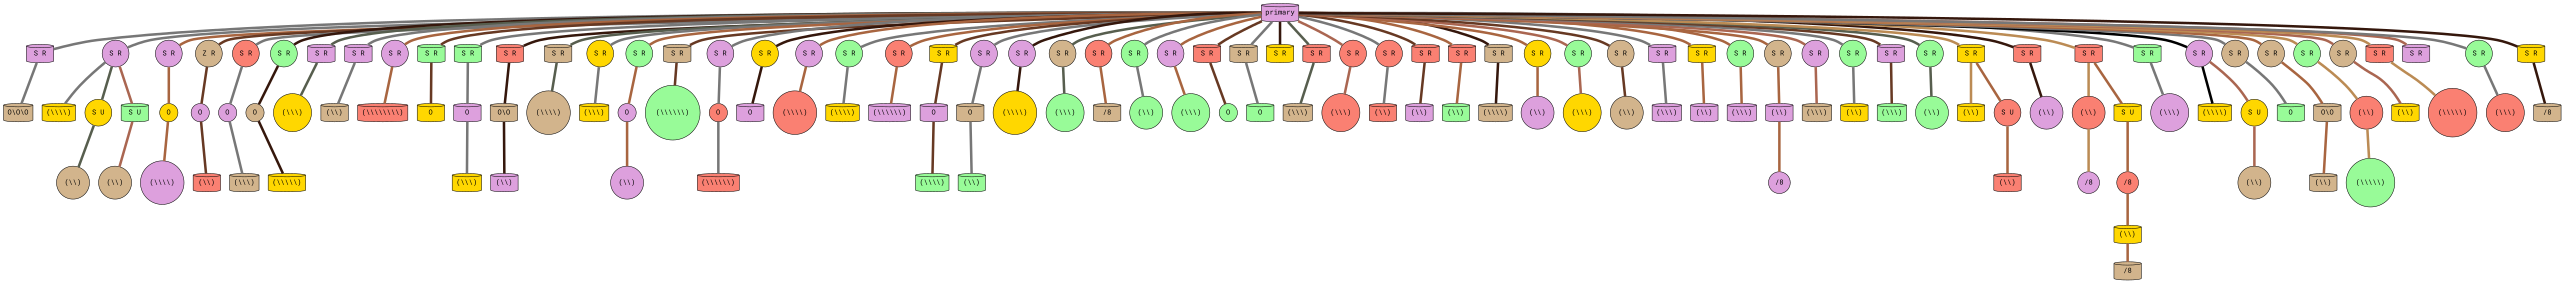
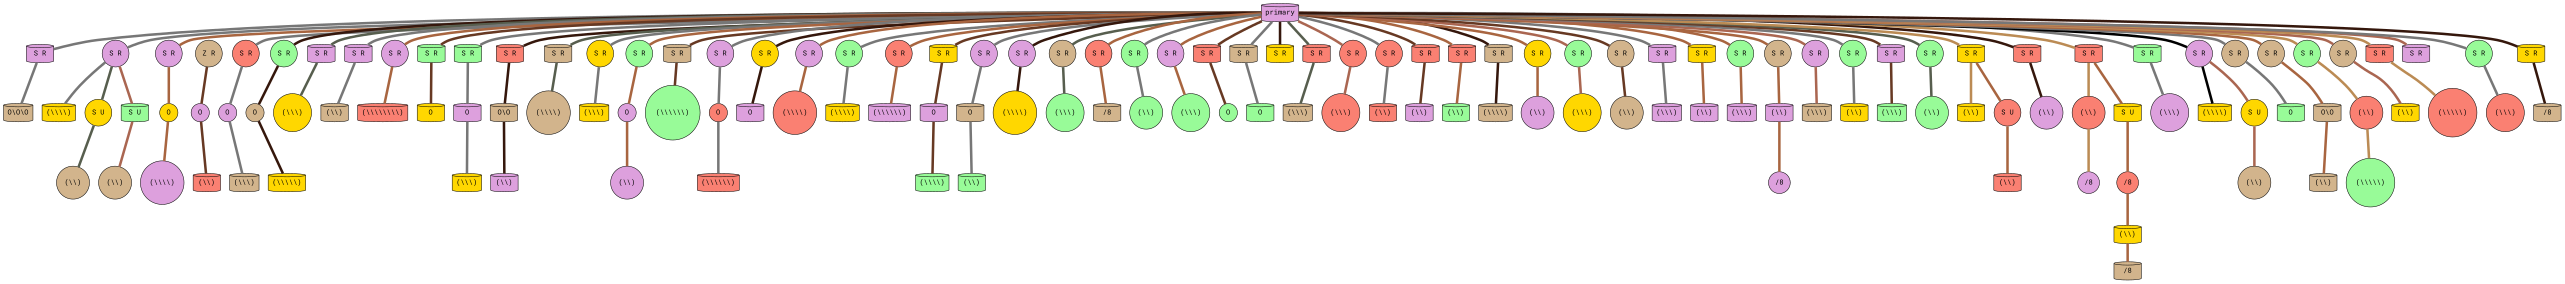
(739, 20) -> none
